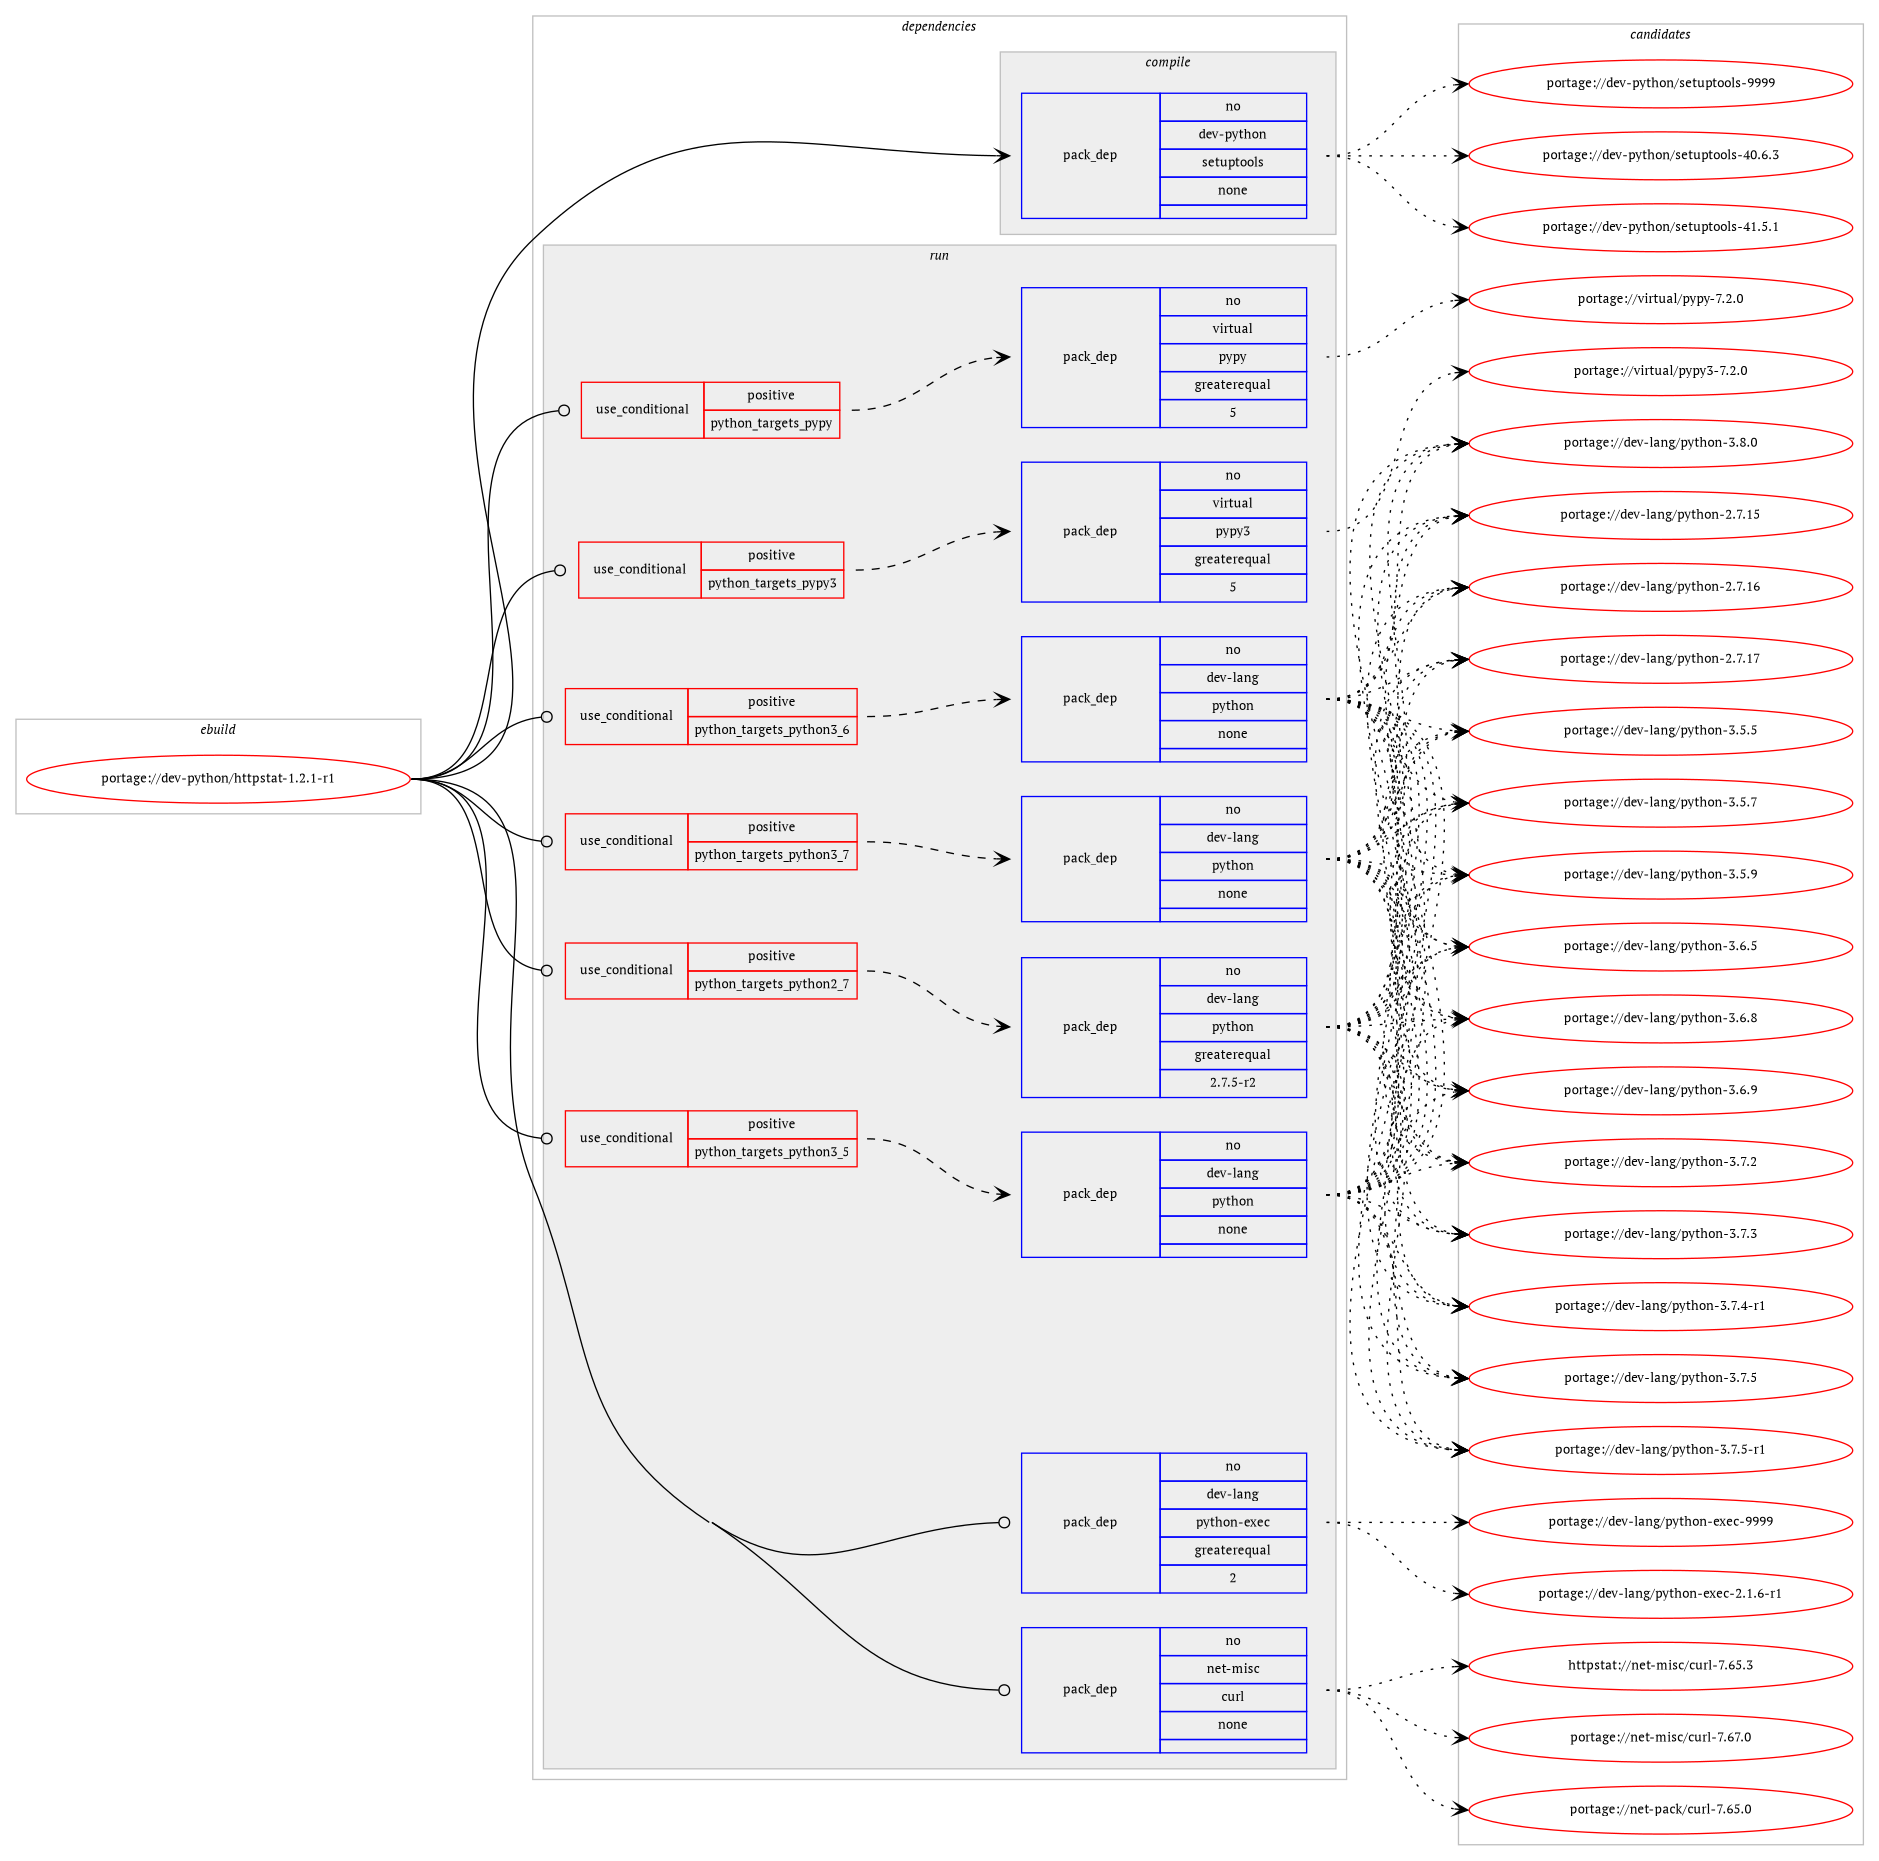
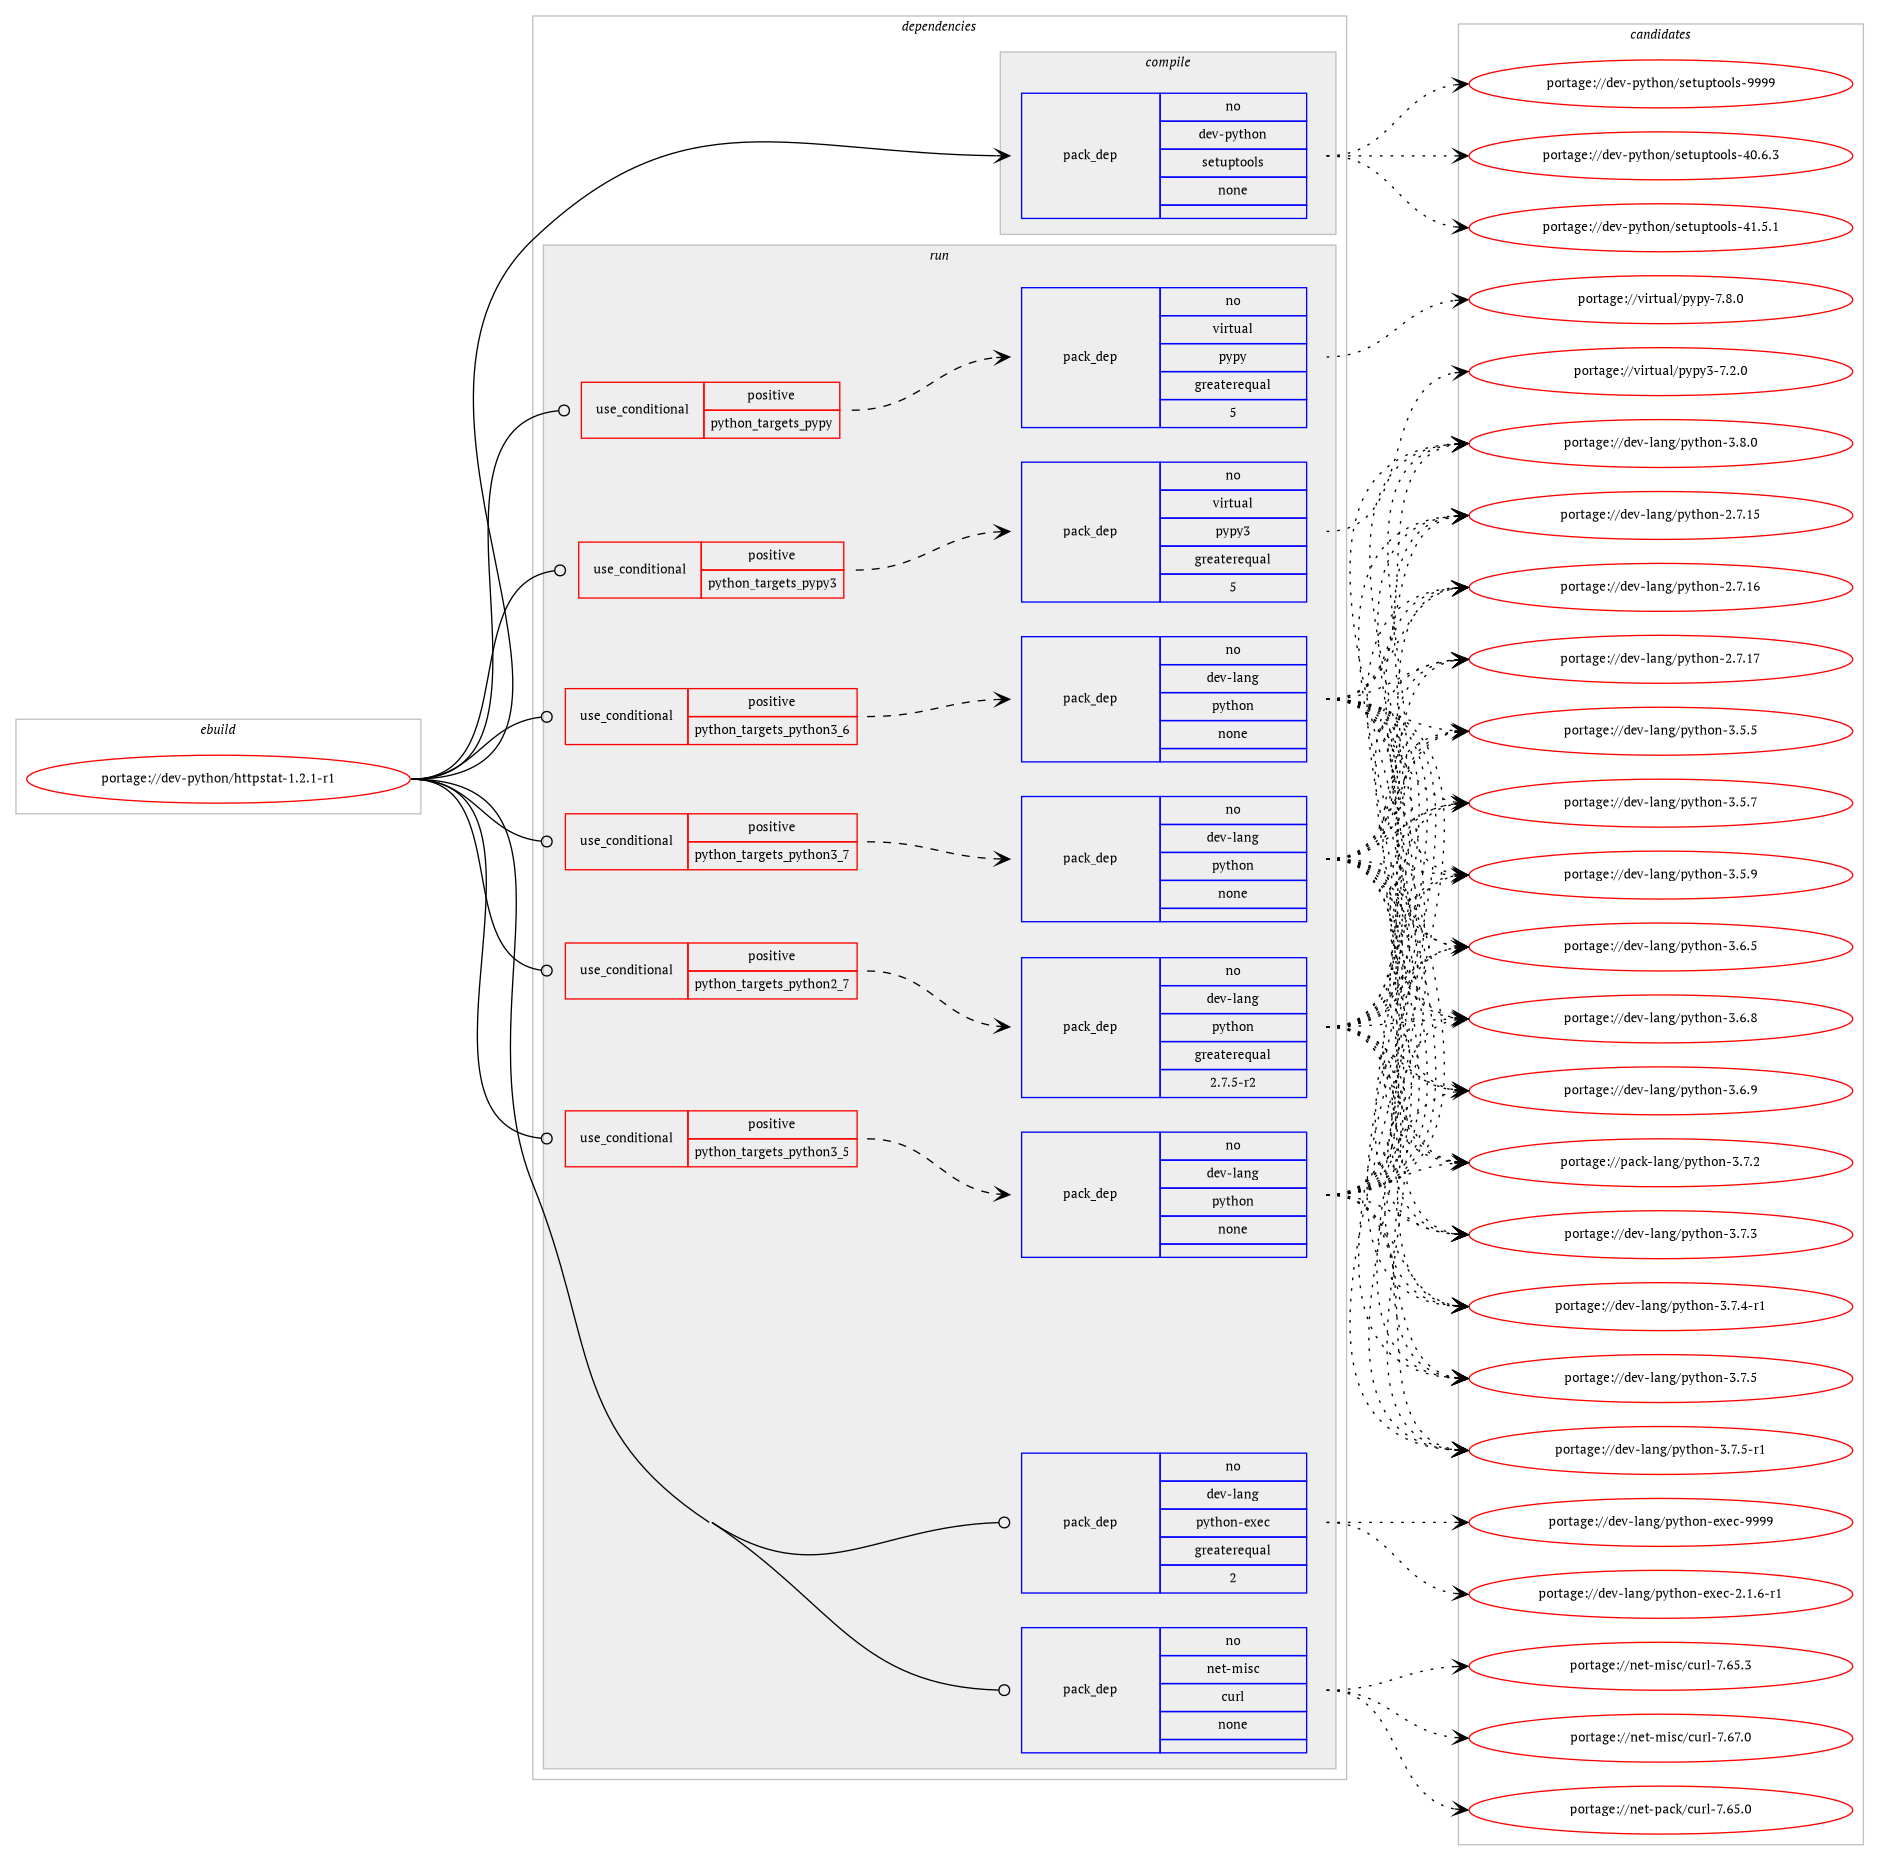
(1661, 300) -> (1661, 300)
(1661, 1163) -> (1661, 1163)
(1661, 1666) -> (1661, 1666)
